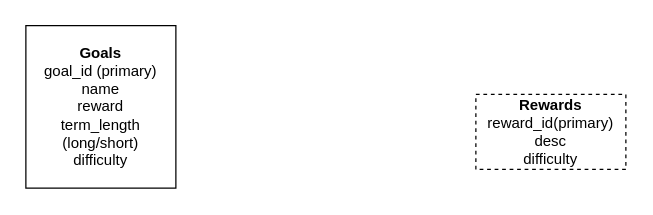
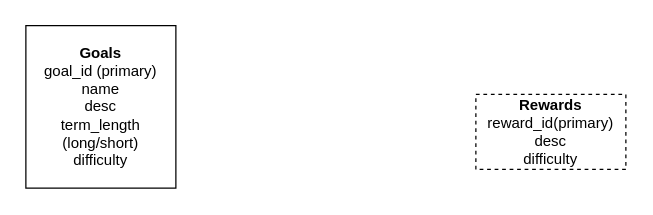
(101, 107) -> (101, 107)
